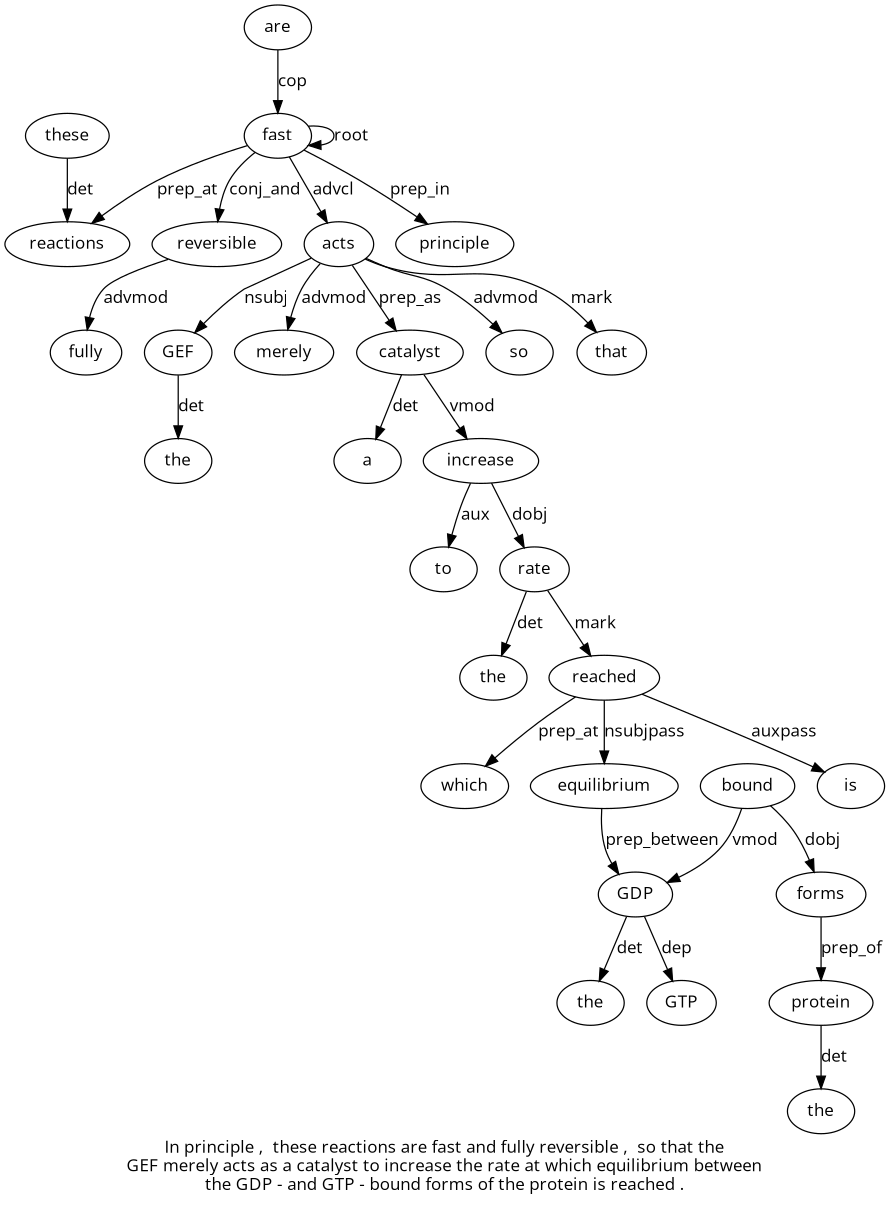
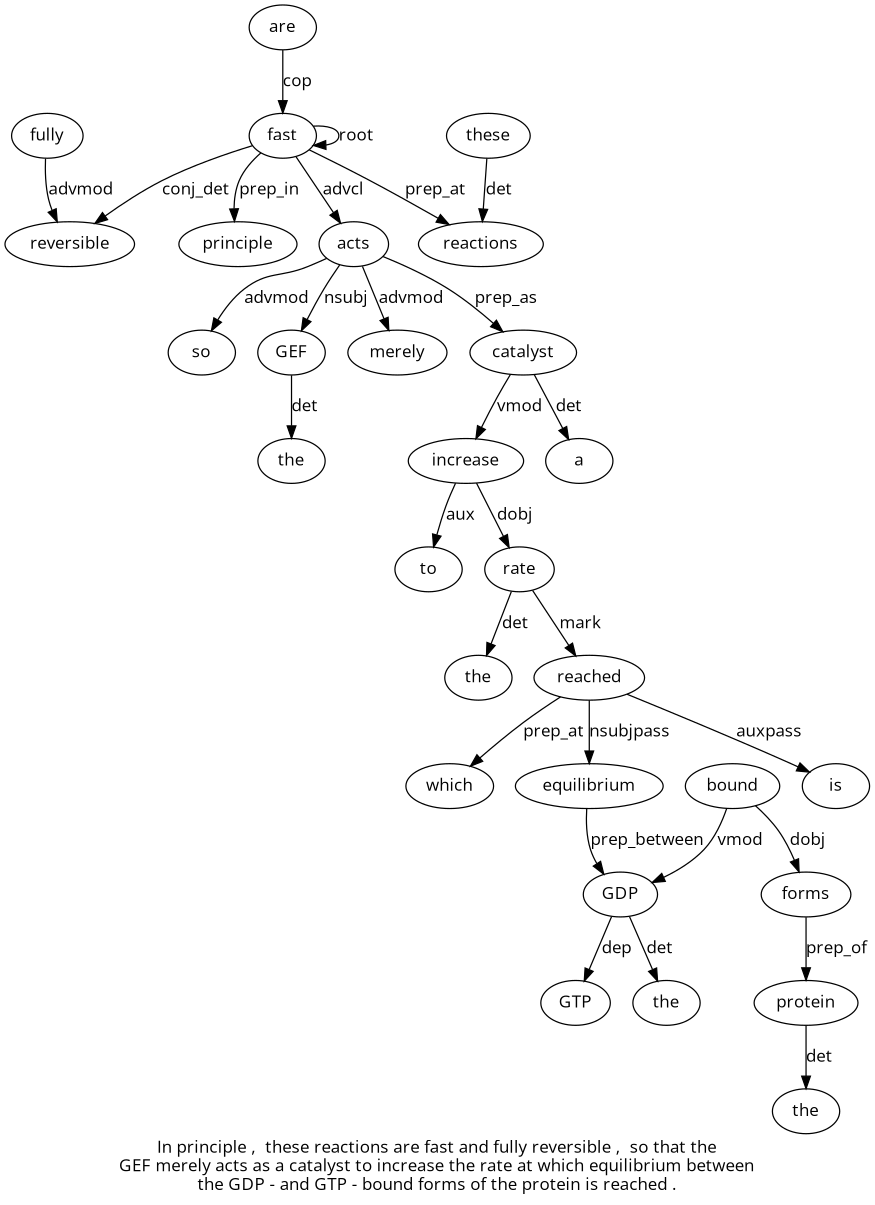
(265, 190) -> (196, 190)
(120, 278) -> (46, 185)
(612, 353) -> none
